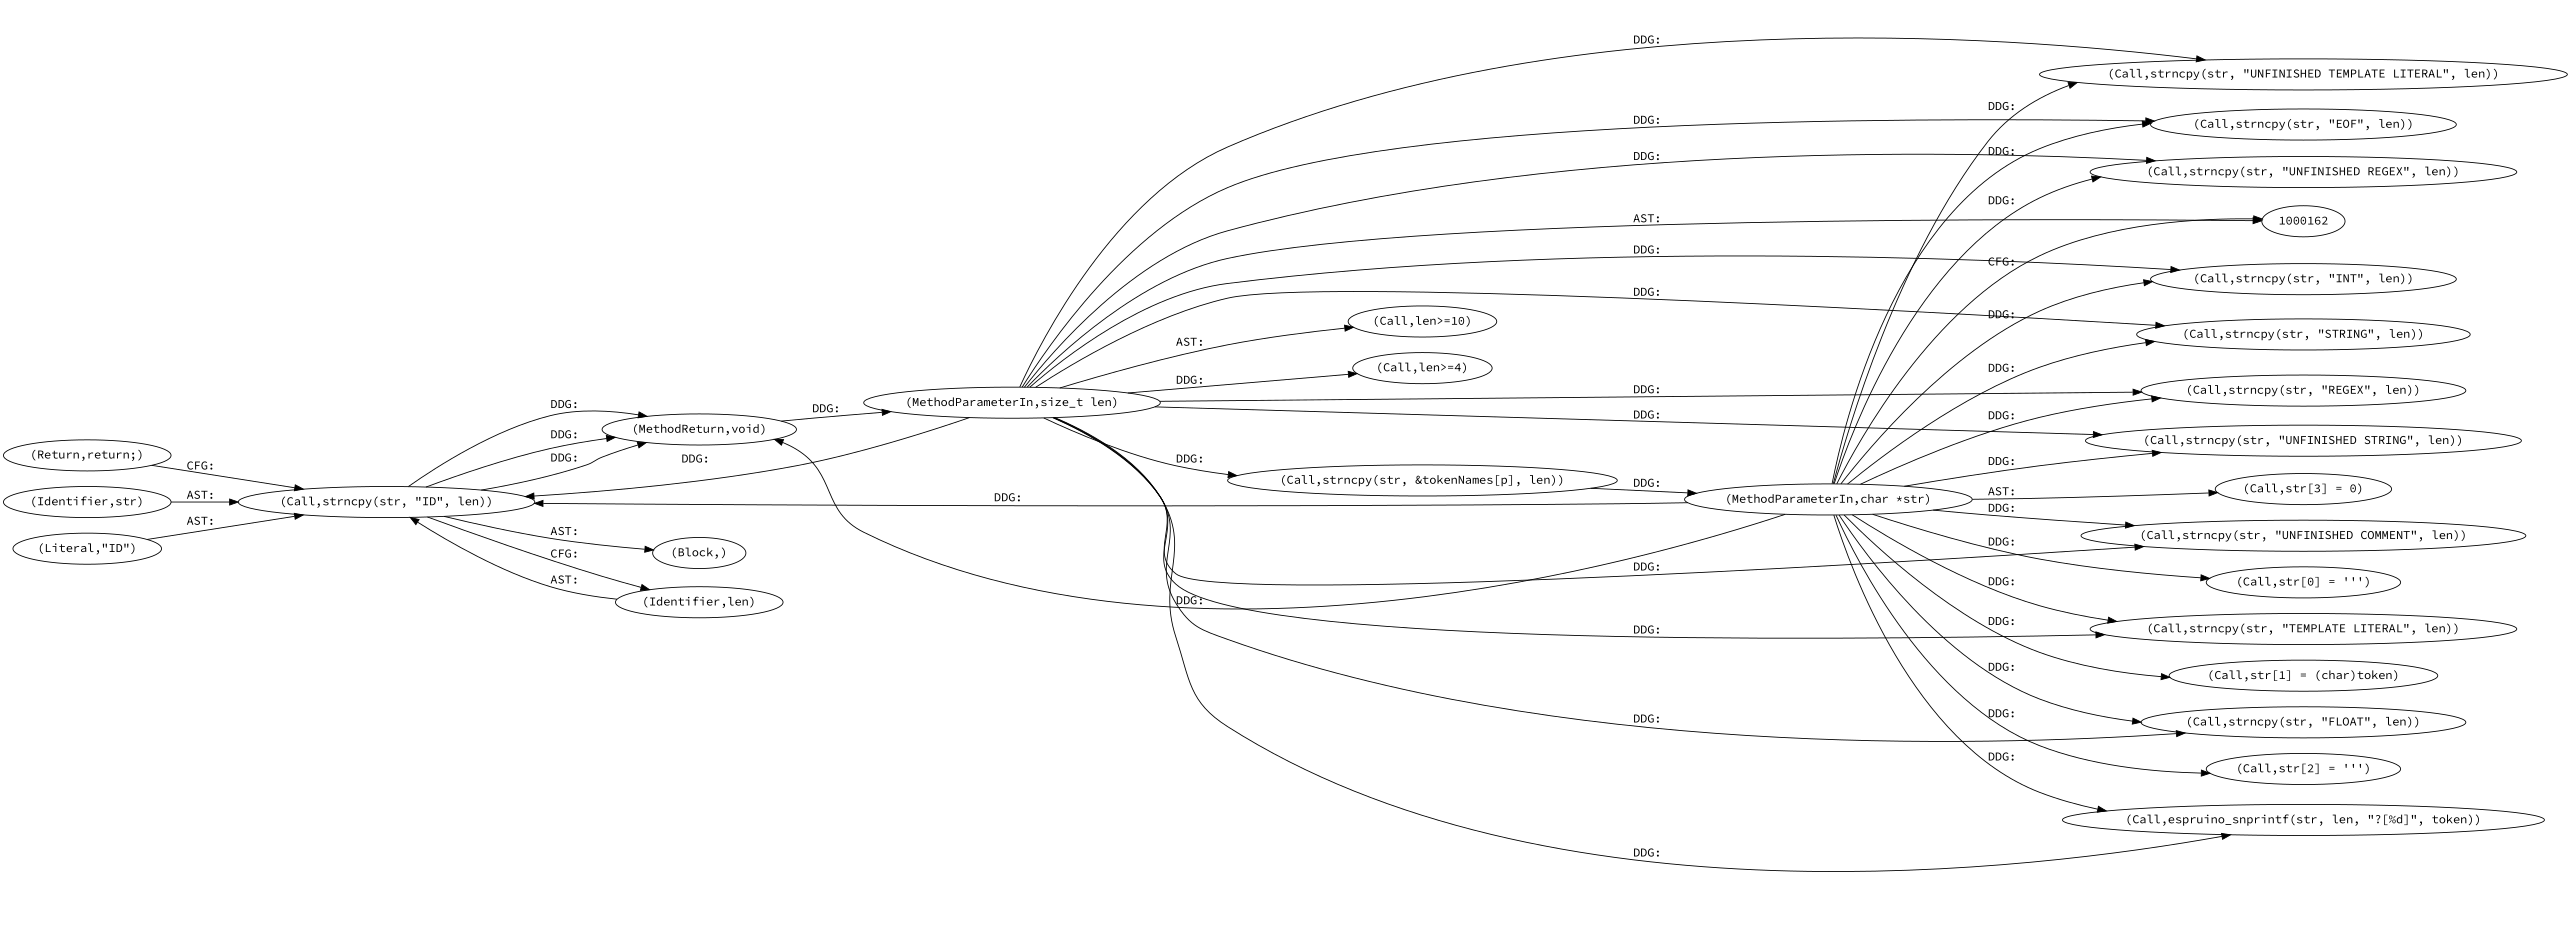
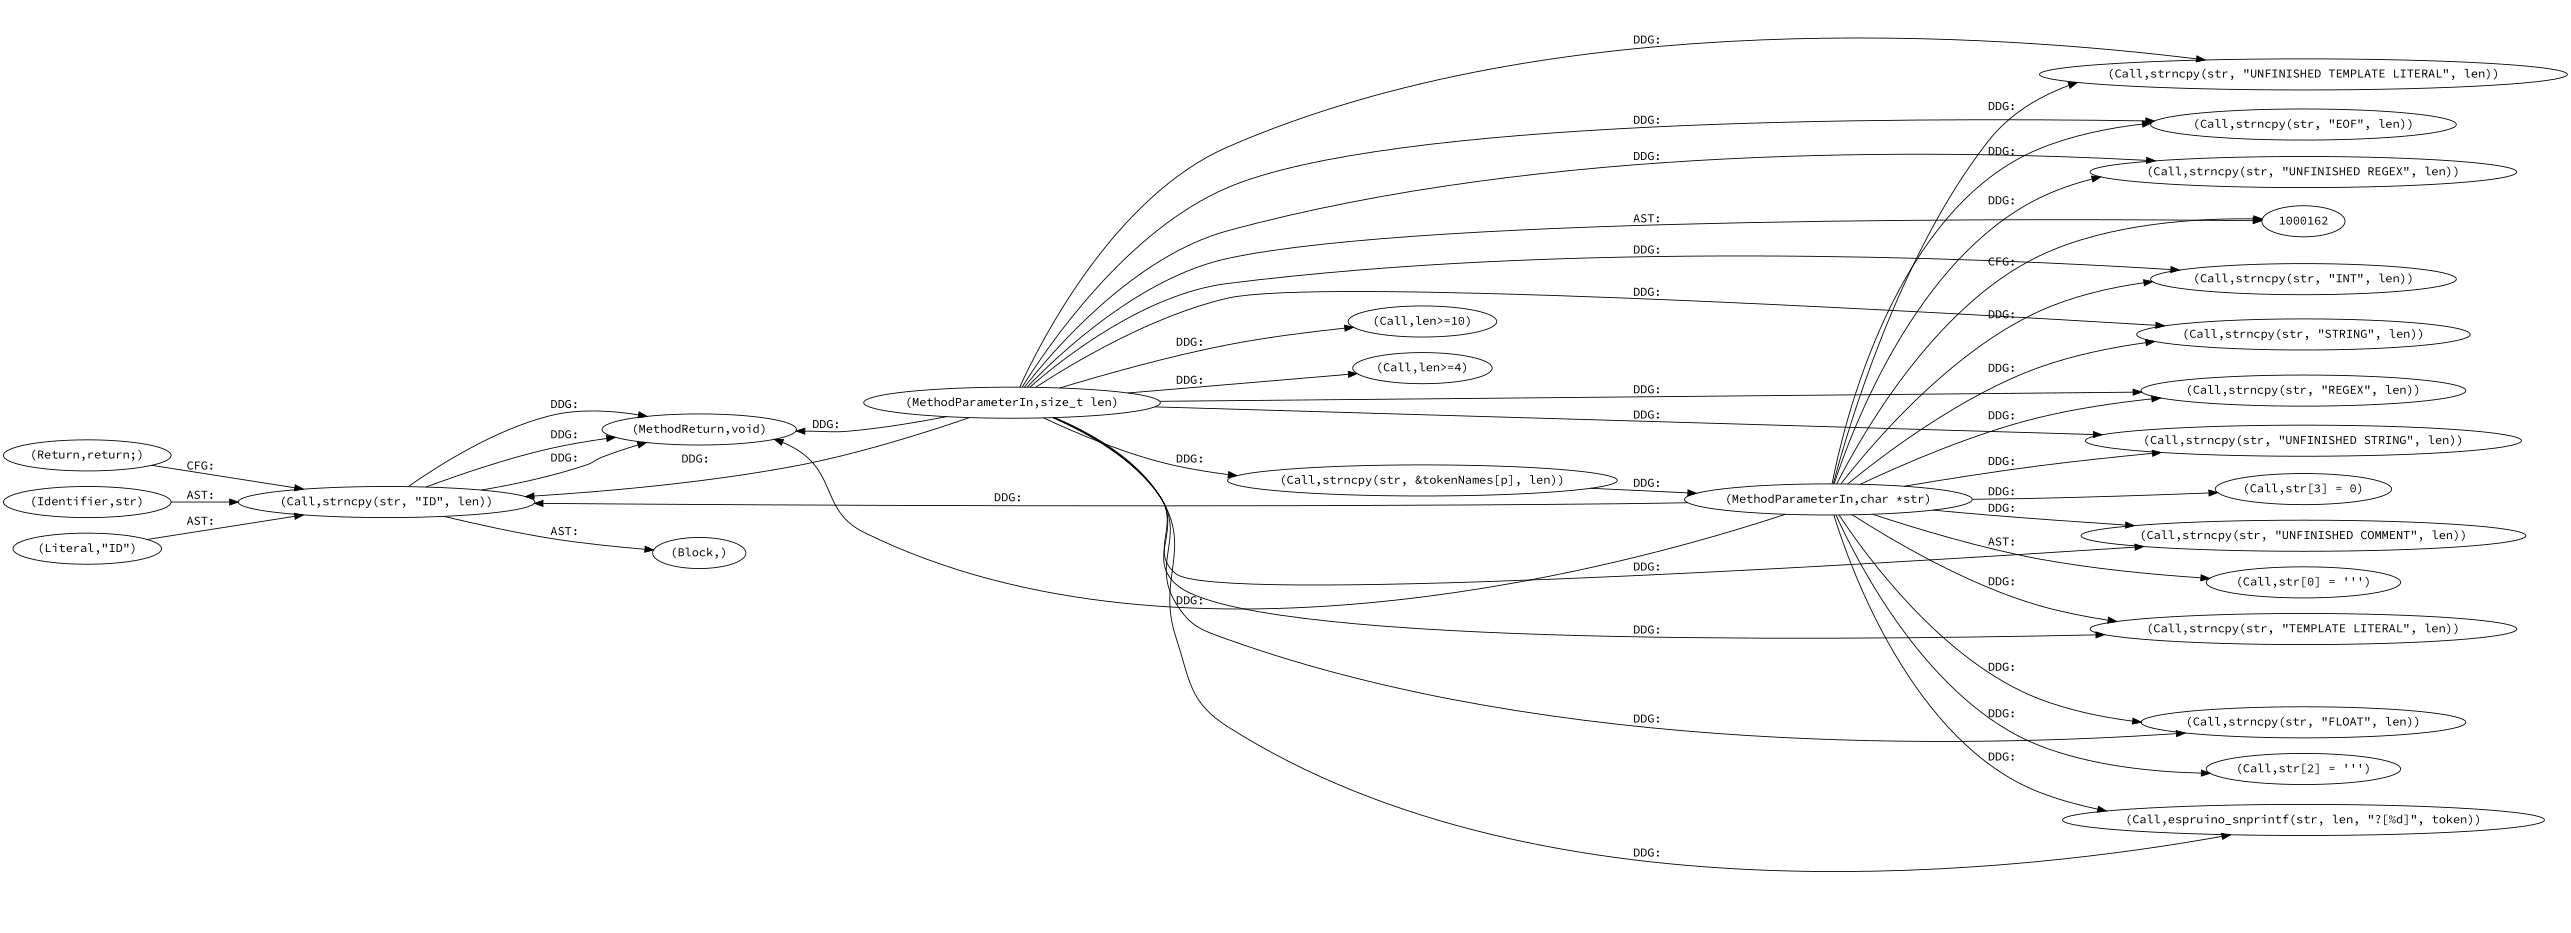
(1194, 343) -> (1194, 343)
(832, 416) -> (876, 428)
(2006, 492) -> (2006, 492)
(2006, 542) -> (2006, 542)
(699, 602) -> none
(2303, 676) -> none
